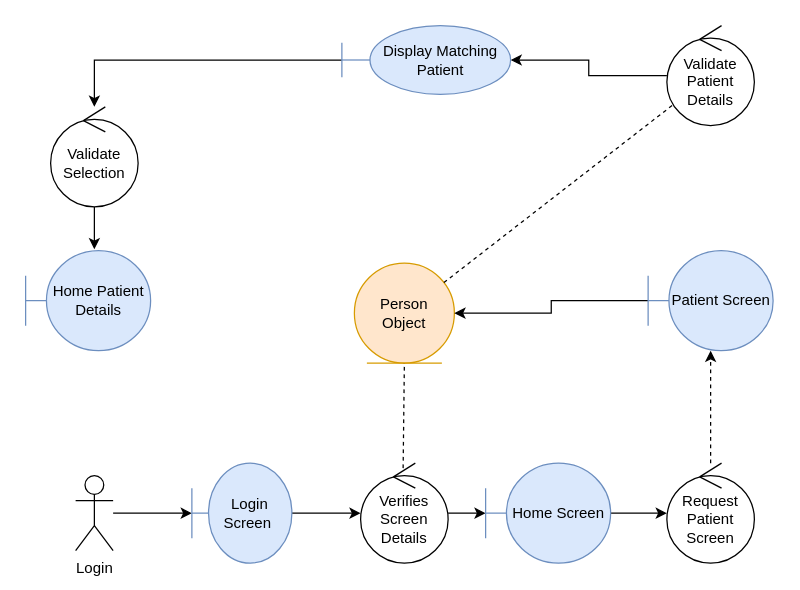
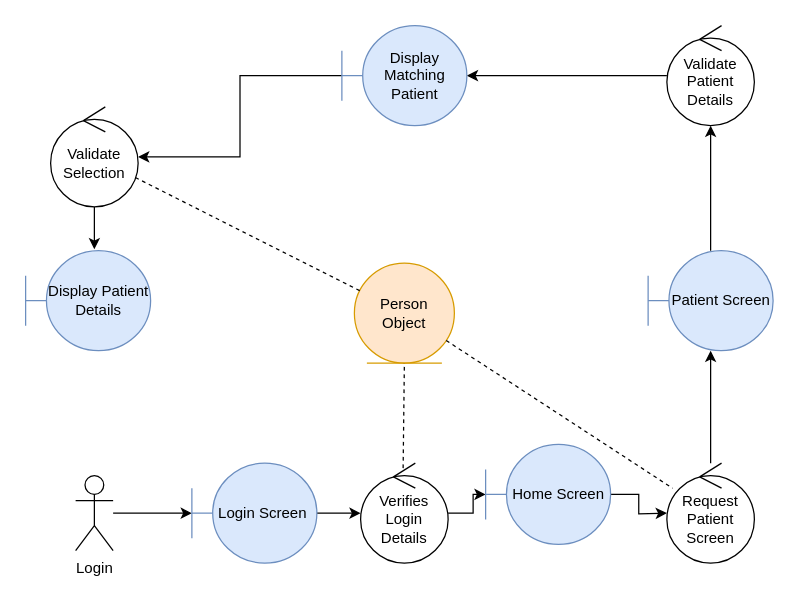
(426, 60) -> (404, 76)
(558, 194) -> (558, 413)
none -> (247, 234)
(99, 301) -> (99, 301)
(551, 304) -> (711, 193)
(711, 410) -> (711, 410)
(242, 513) -> (254, 513)
(548, 513) -> (548, 494)
(404, 519) -> (404, 519)
